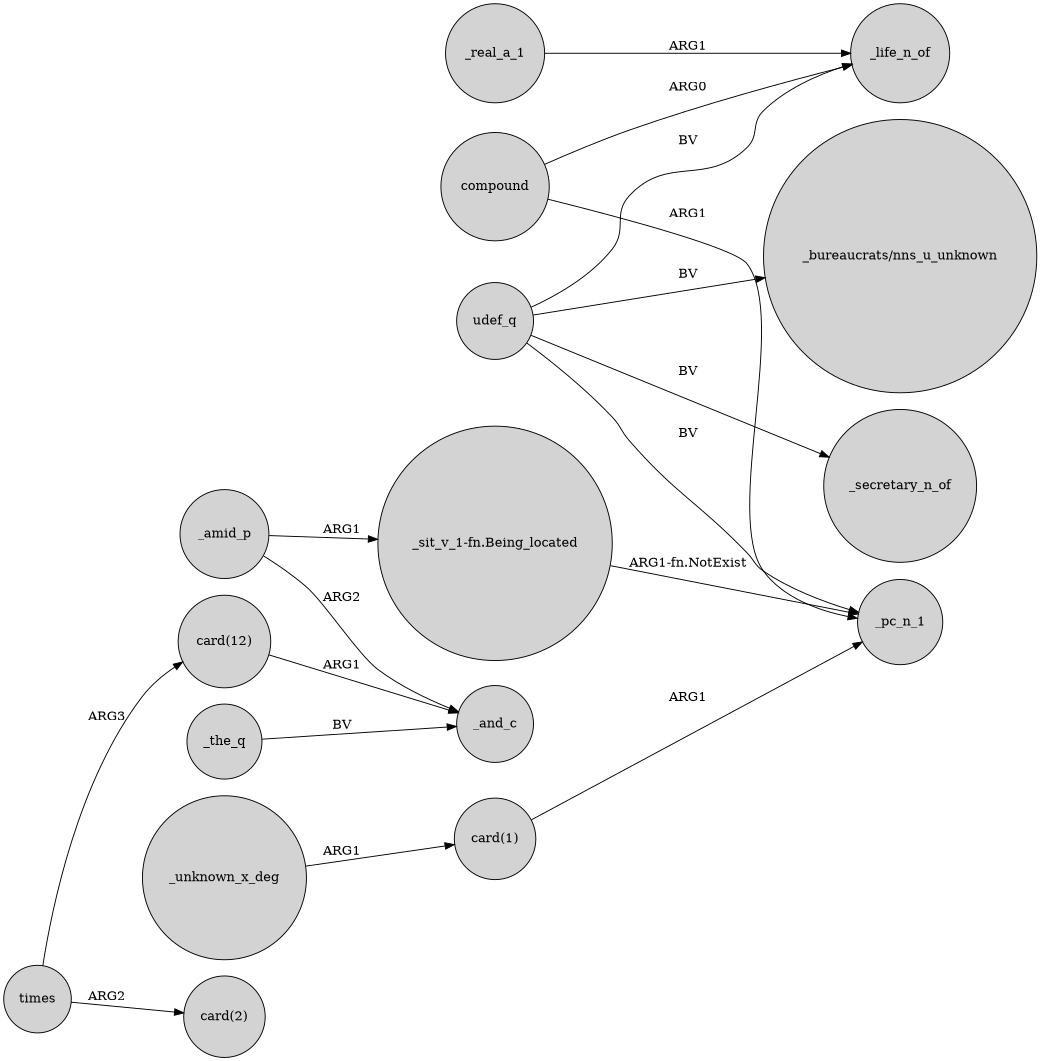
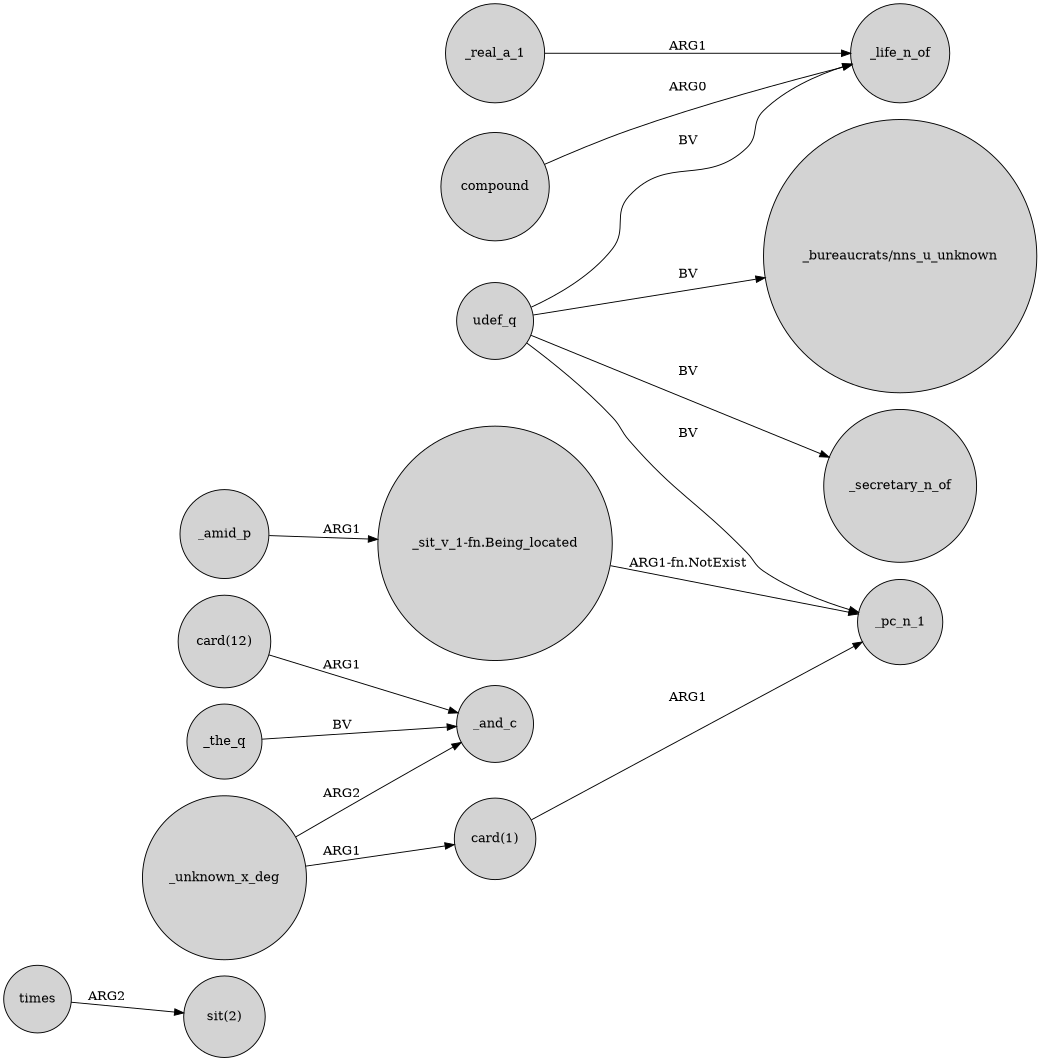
(760, 361) -> none
(351, 640) -> (374, 792)
(85, 804) -> none
(224, 1017) -> (224, 1017)
